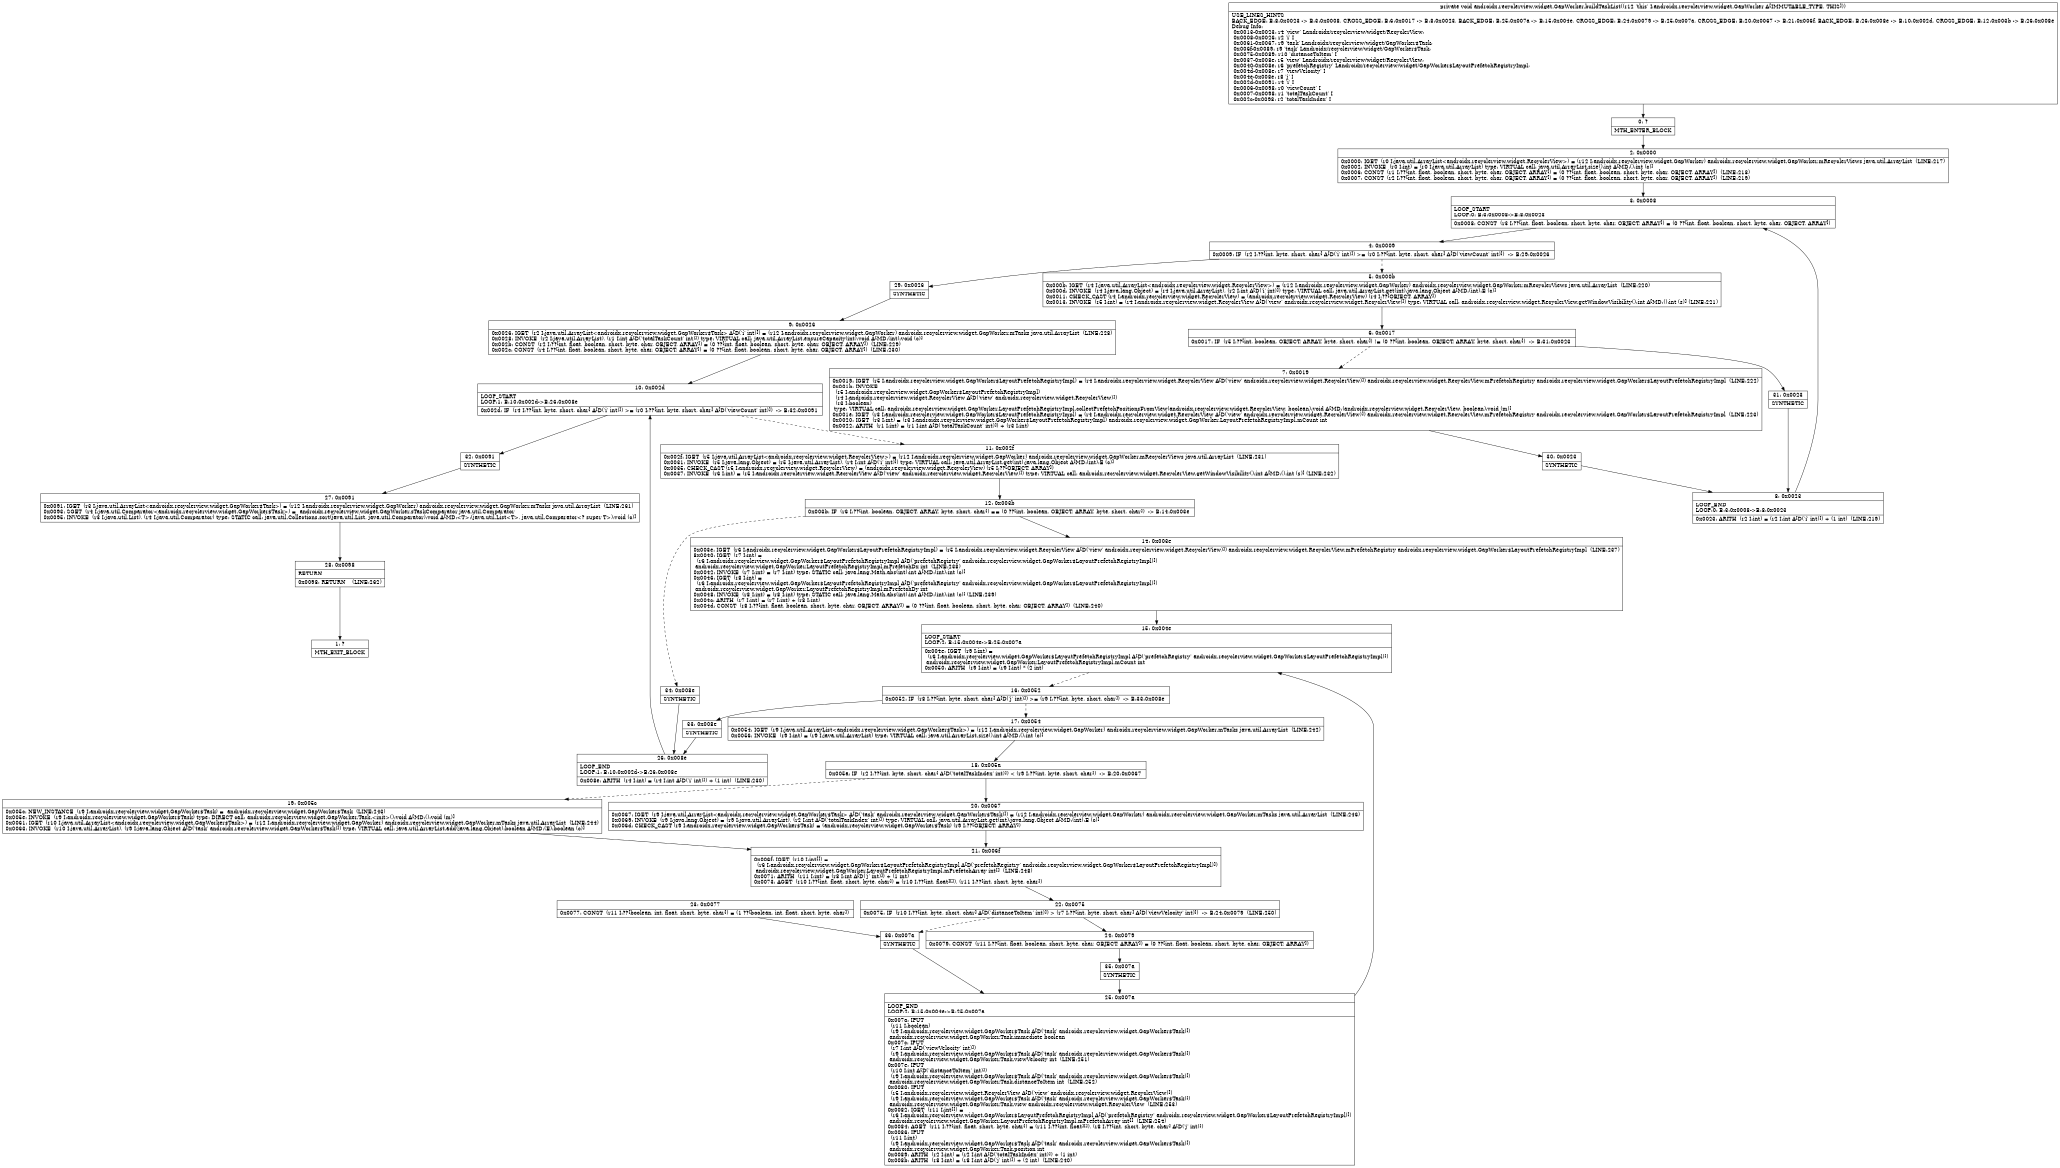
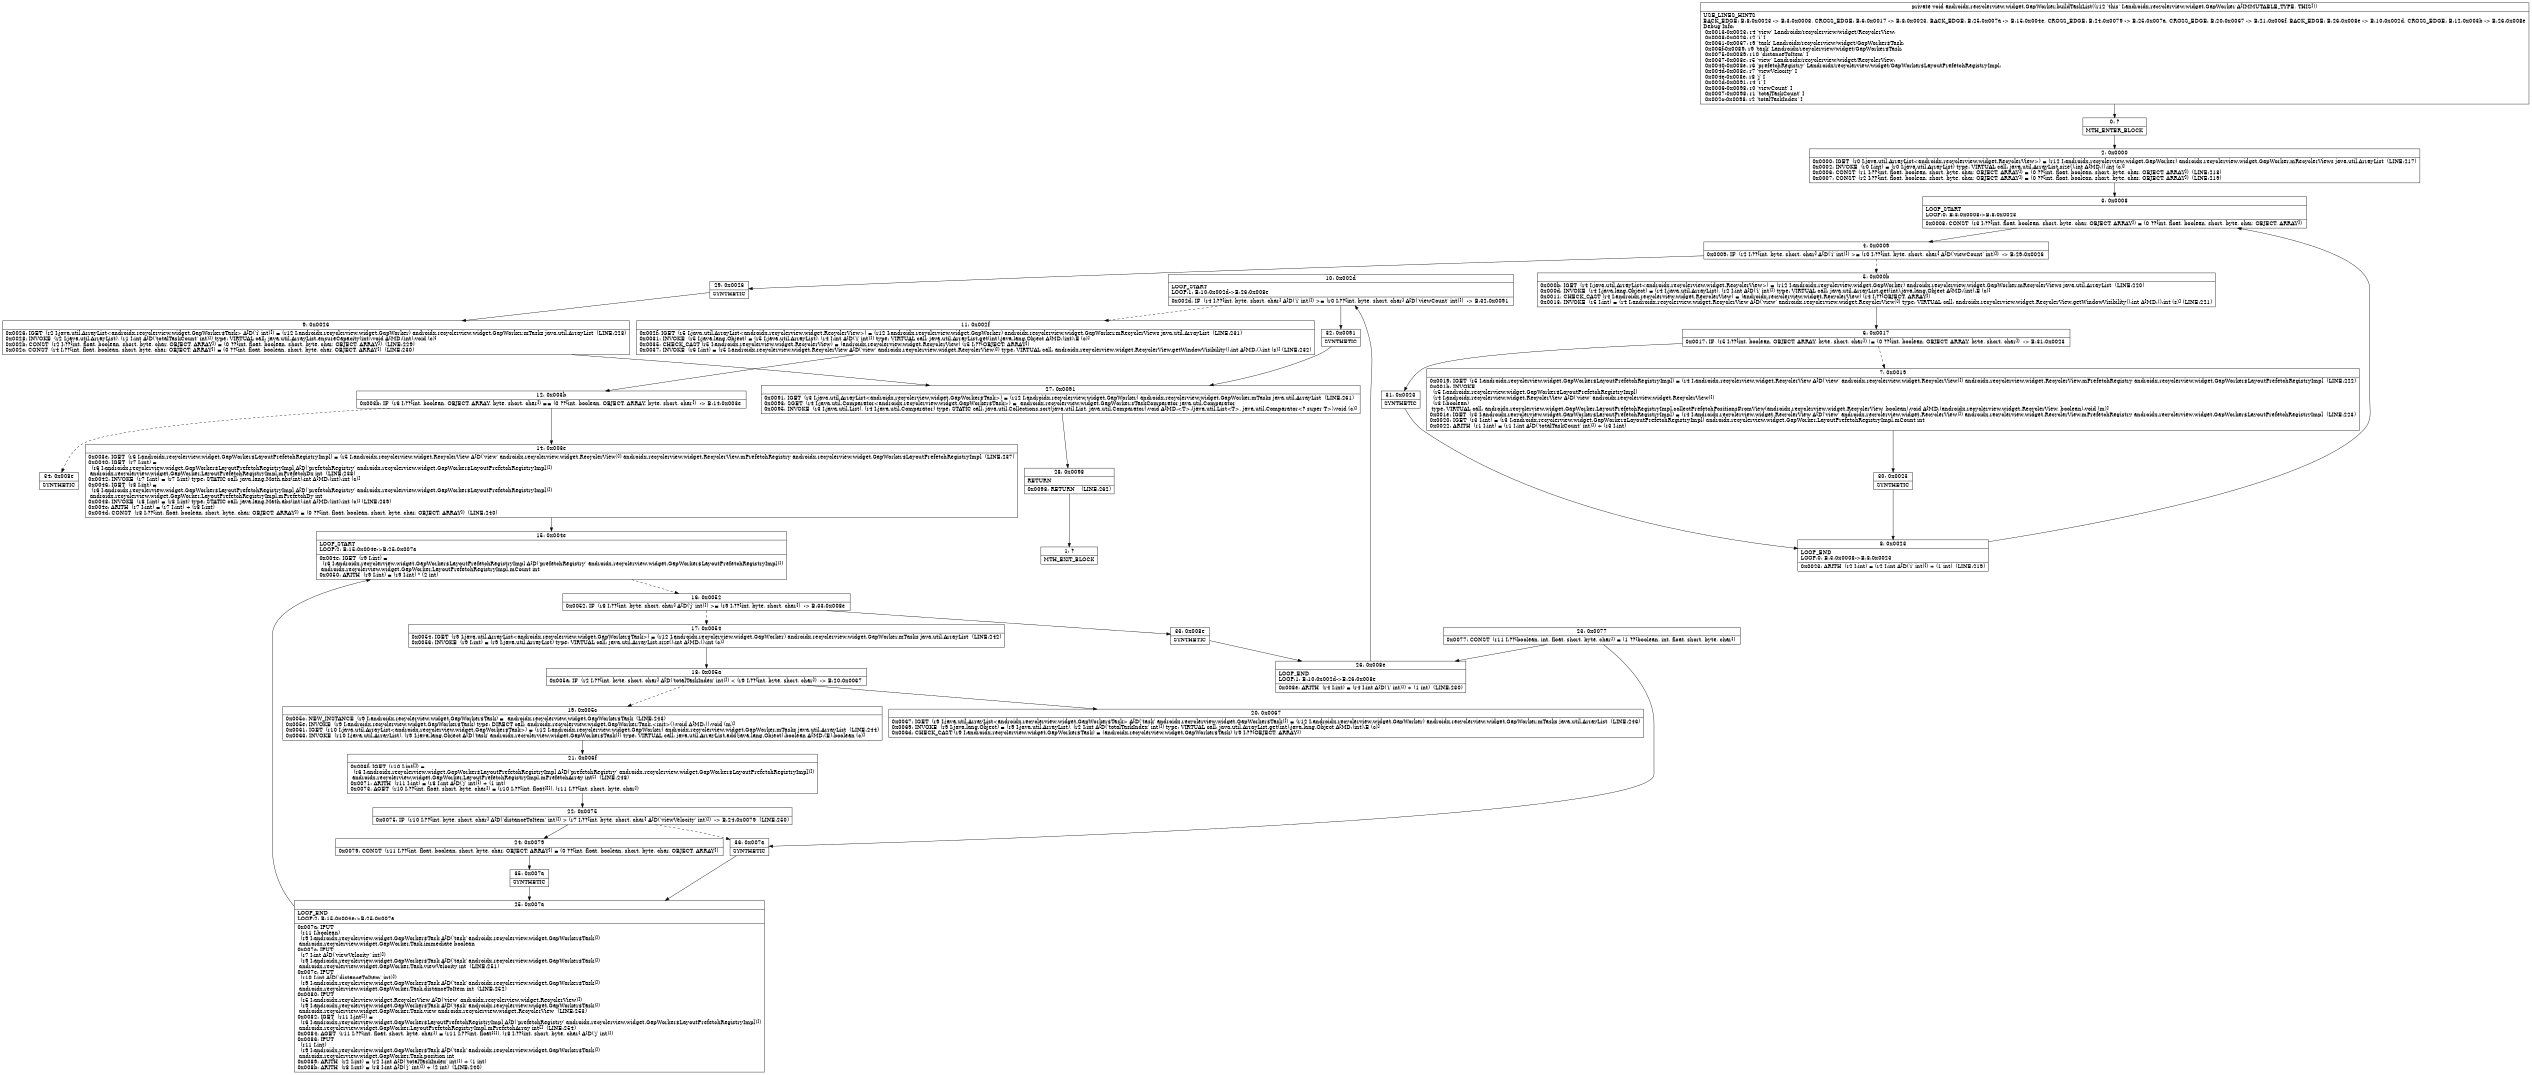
(726, 369) -> (740, 368)
(729, 556) -> (124, 463)
(677, 727) -> (1503, 652)
(986, 837) -> none
